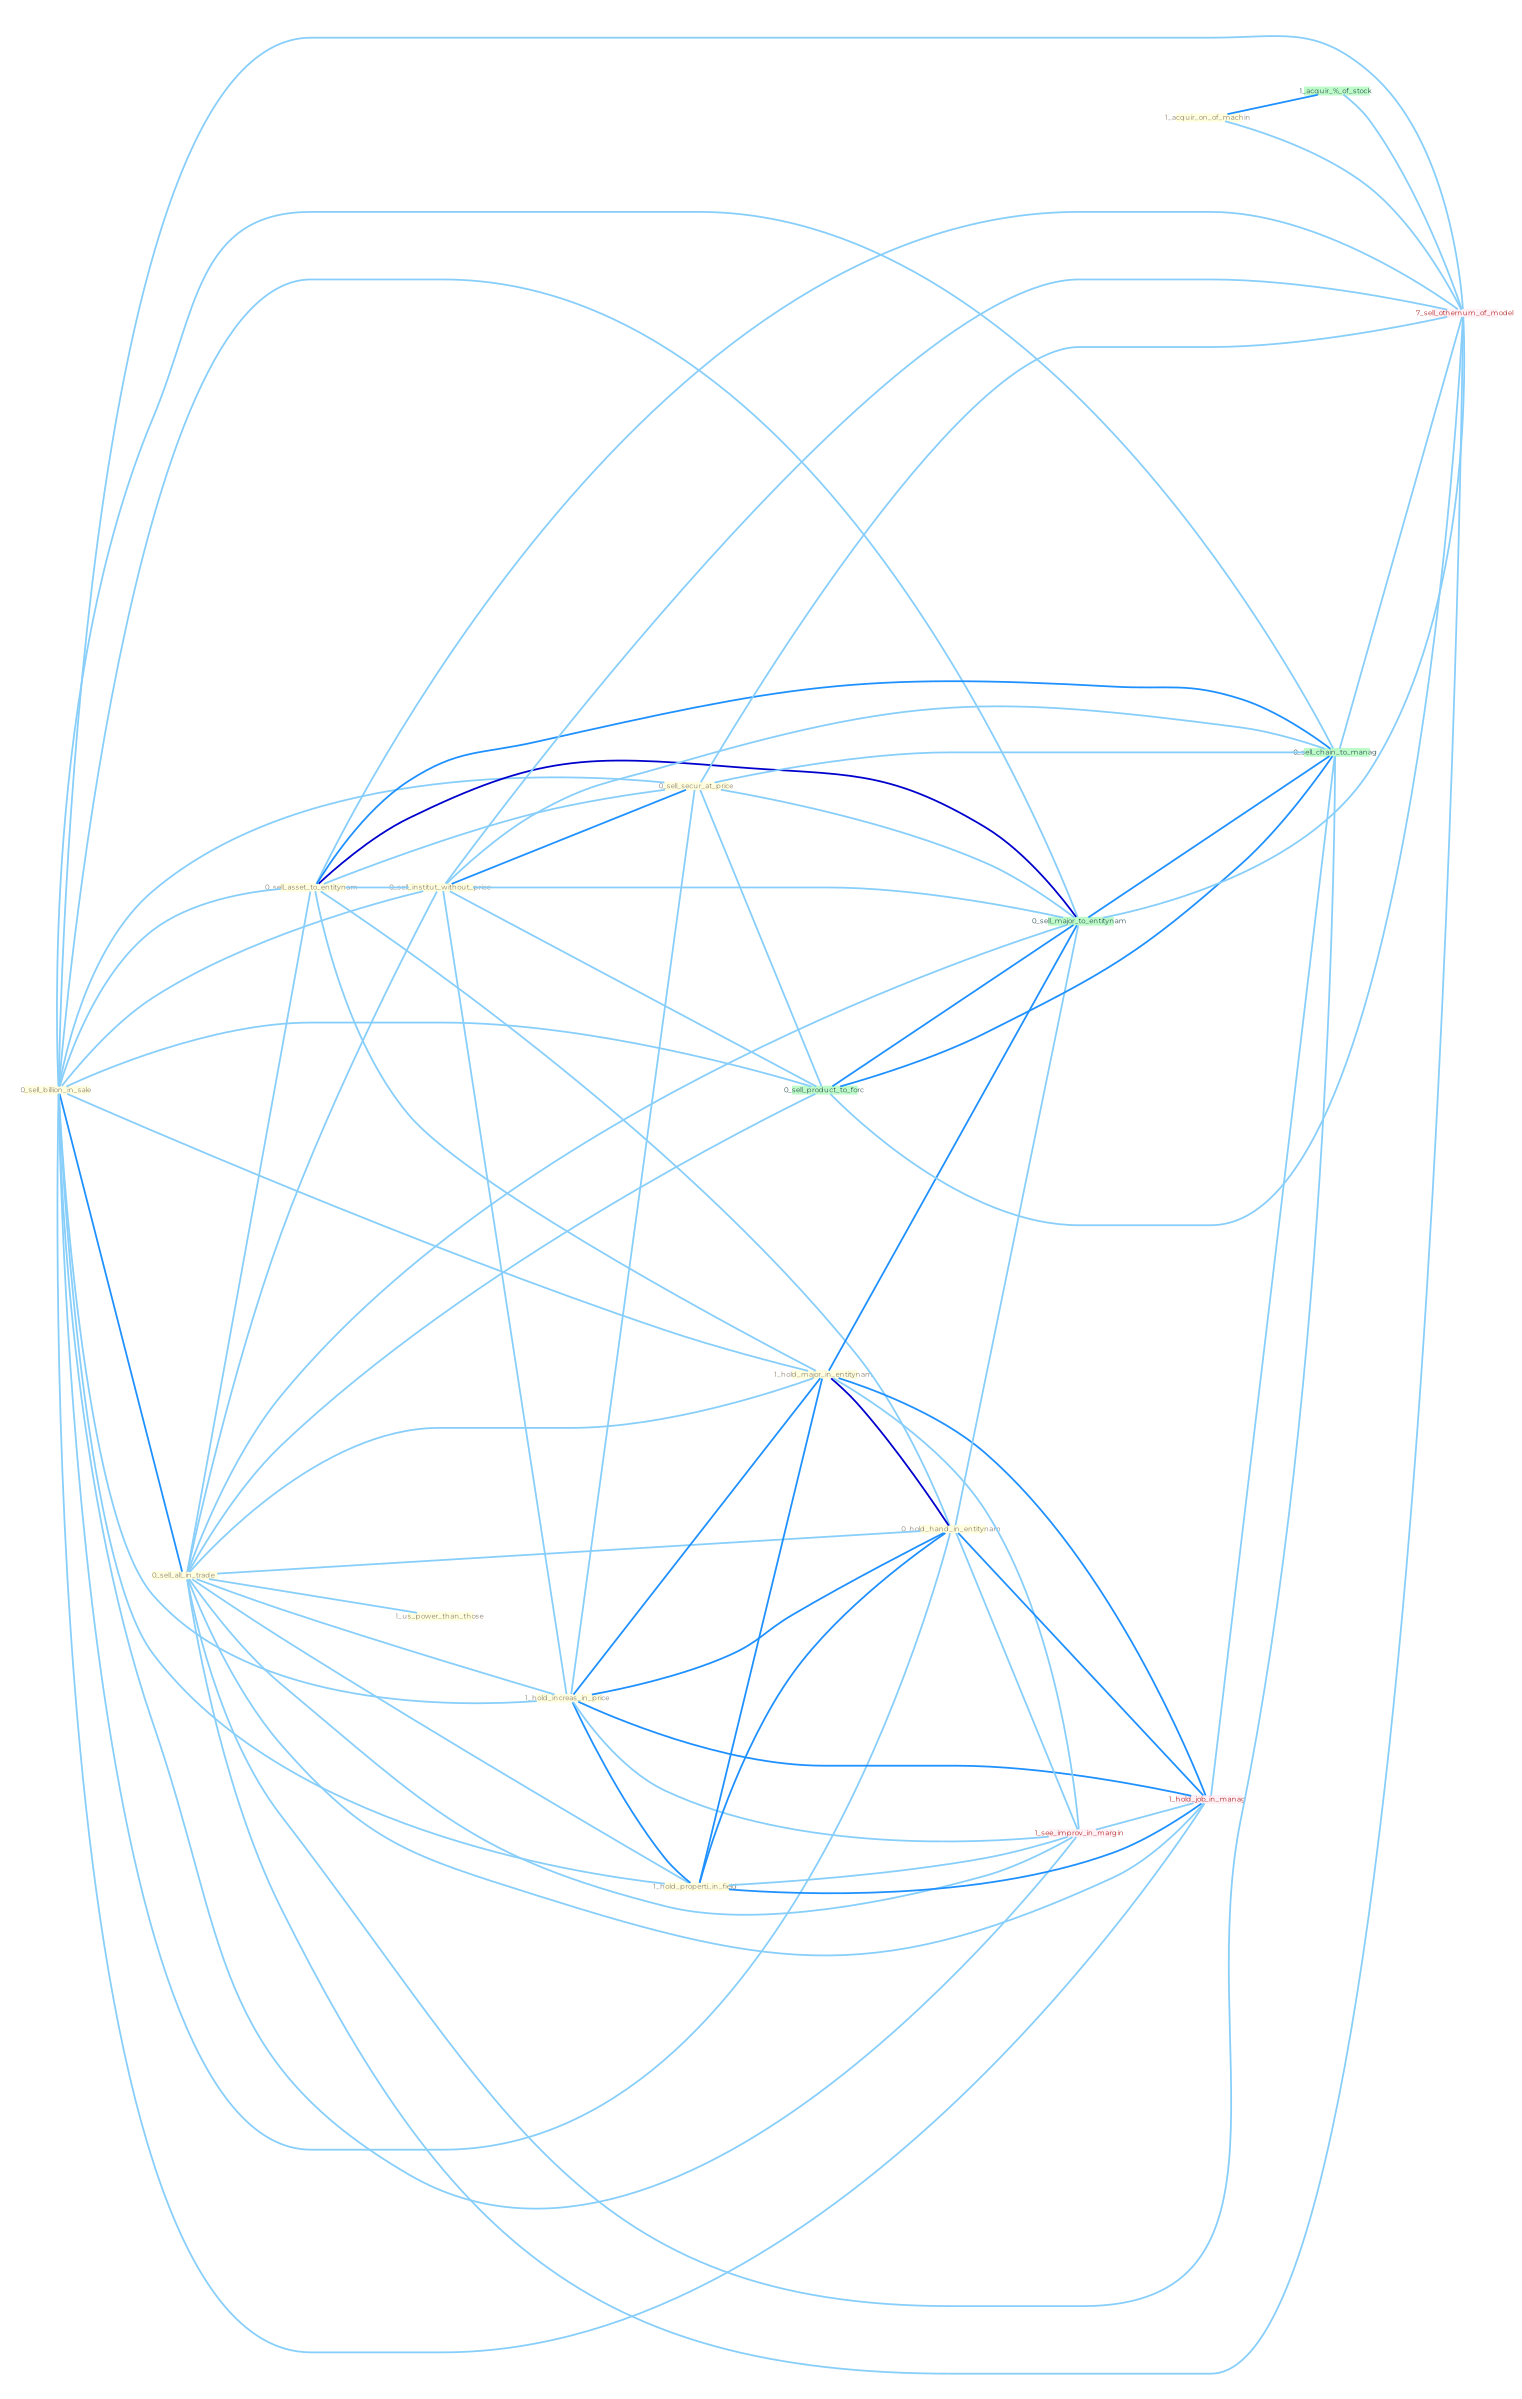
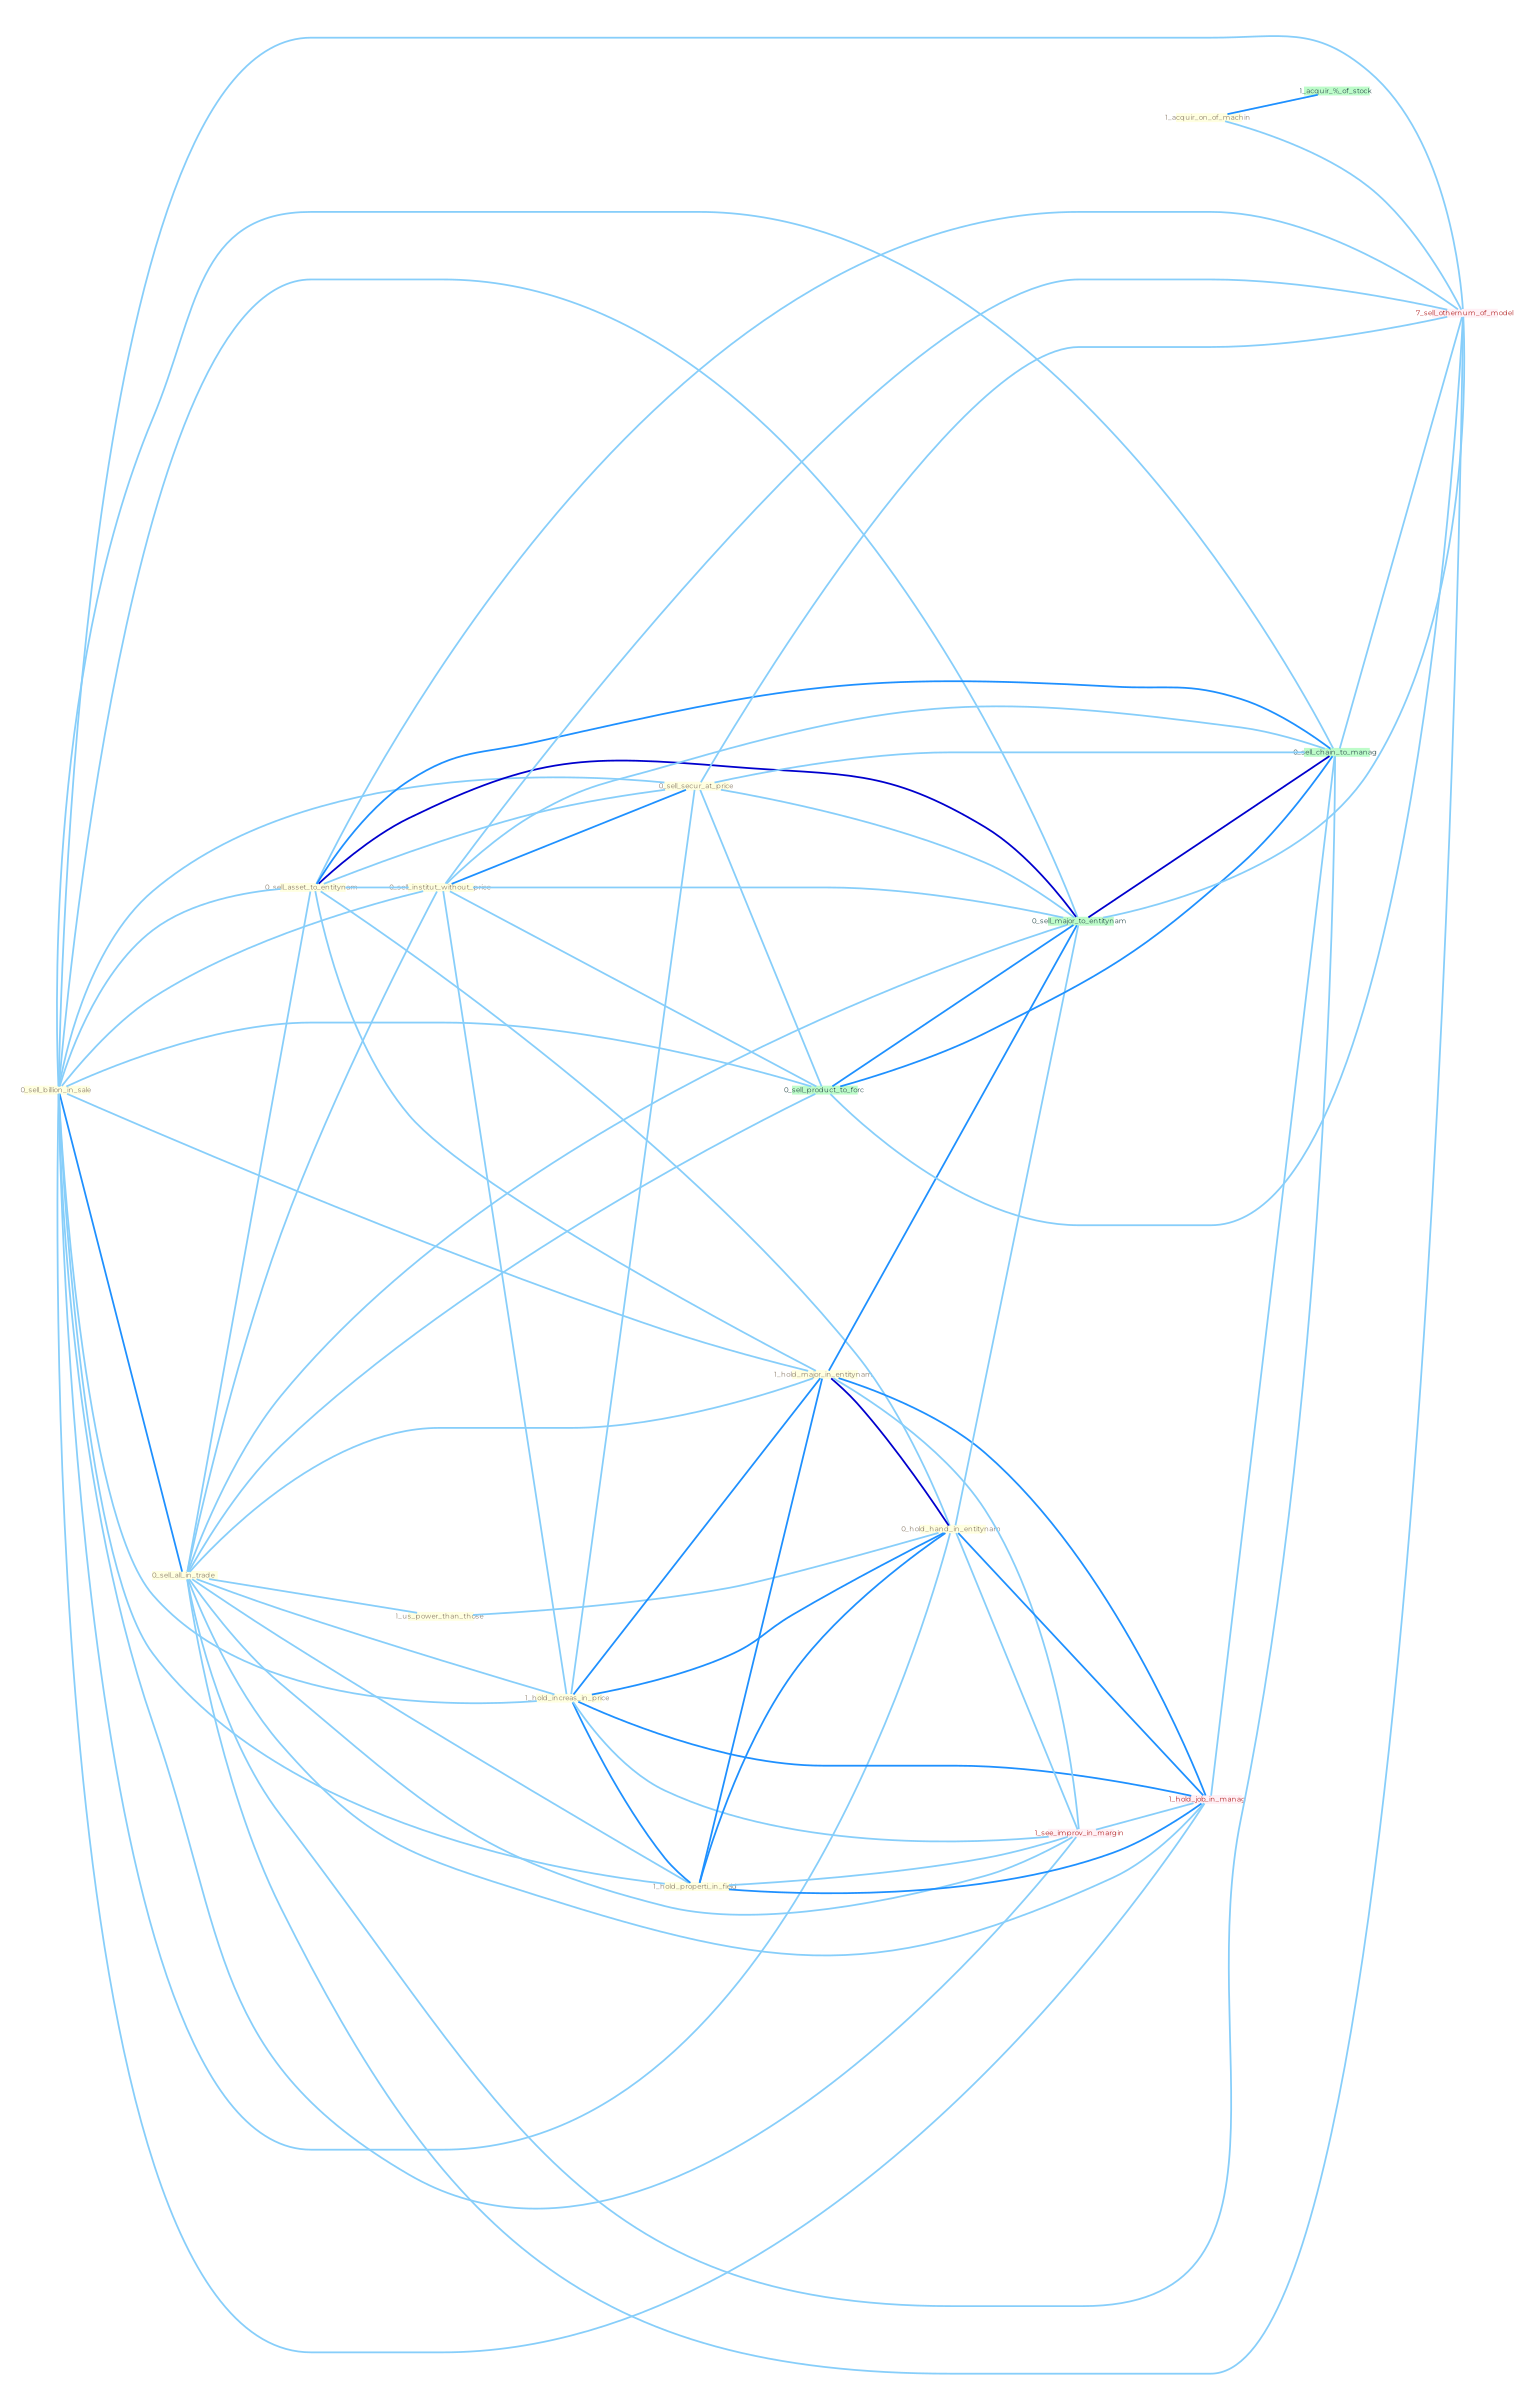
(1414, 195) -> none
(1209, 837) -> (1209, 837)
(569, 1552) -> (709, 1591)
